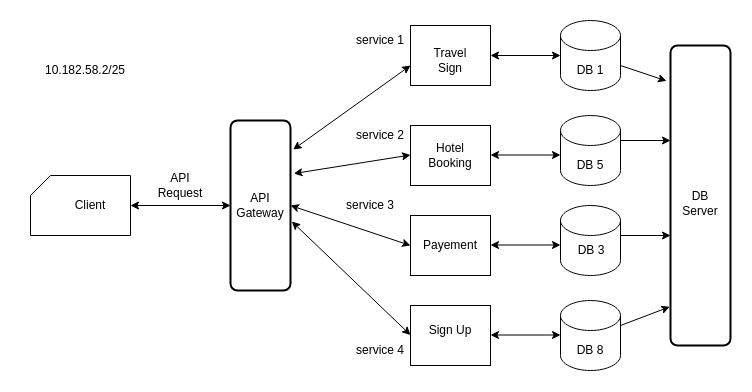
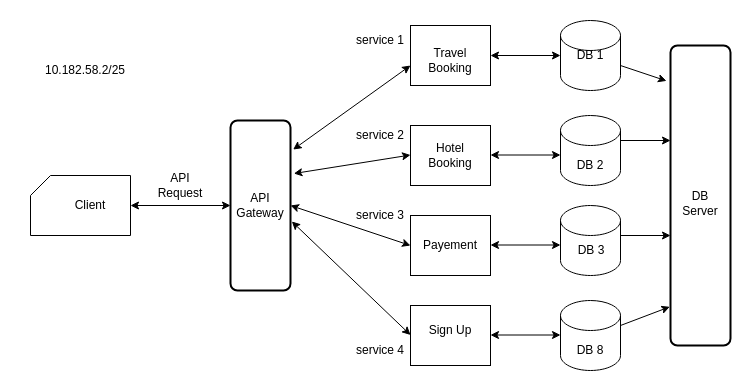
(451, 61) -> (451, 61)
(591, 71) -> (591, 56)
(591, 166) -> (591, 166)
(371, 206) -> (381, 216)
